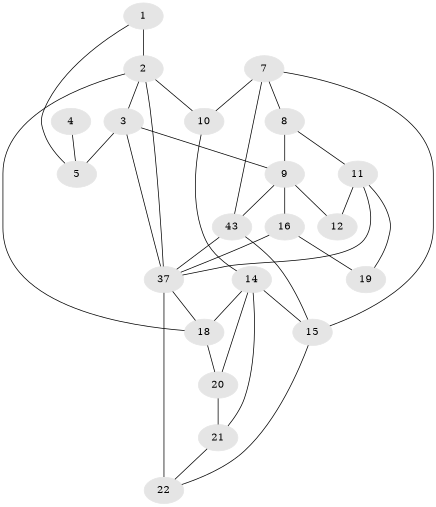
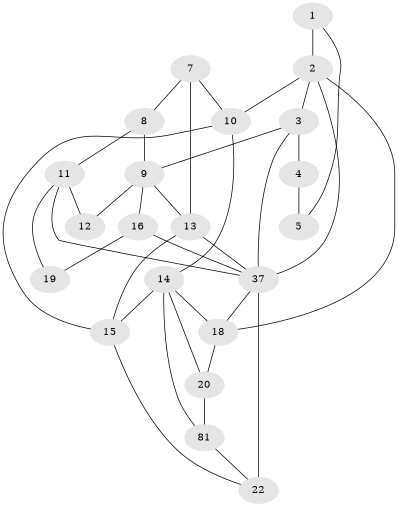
(100, 148) -> (299, 148)
(433, 179) -> (24, 177)
(232, 227) -> (191, 227)
(218, 438) -> (204, 438)
